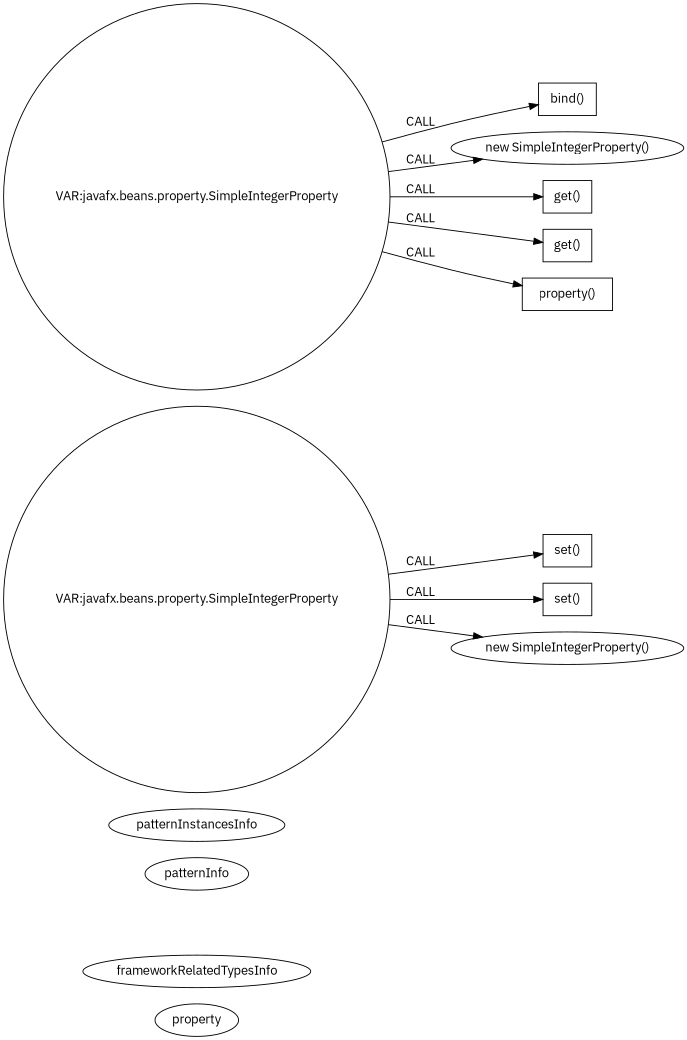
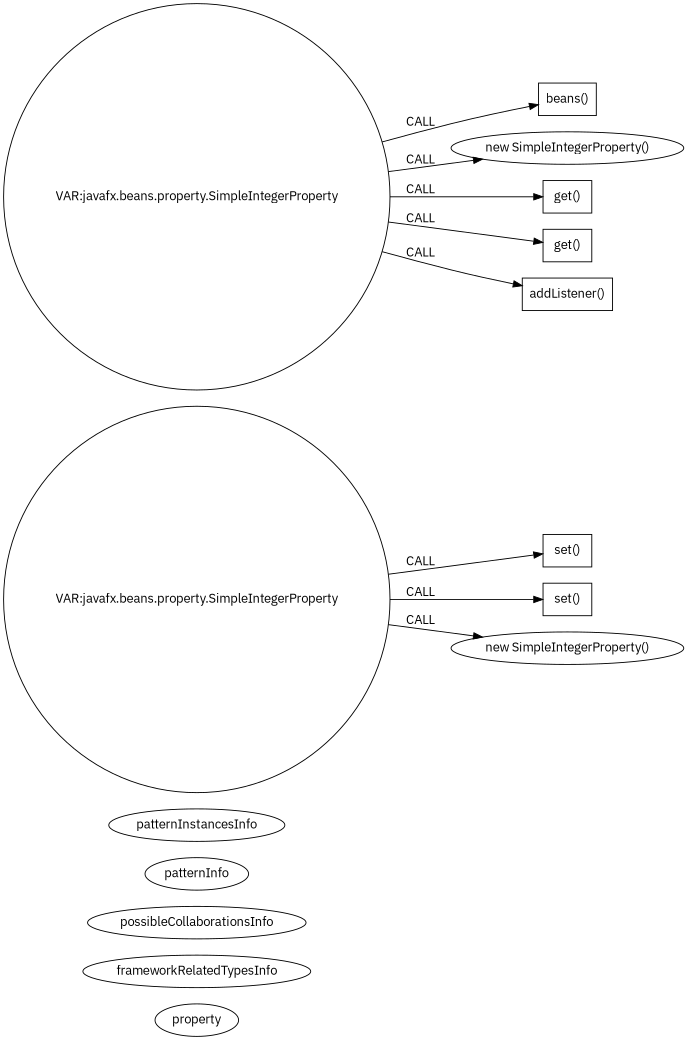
(567, 99) -> (567, 99)
(567, 294) -> (567, 294)
none -> (197, 923)
